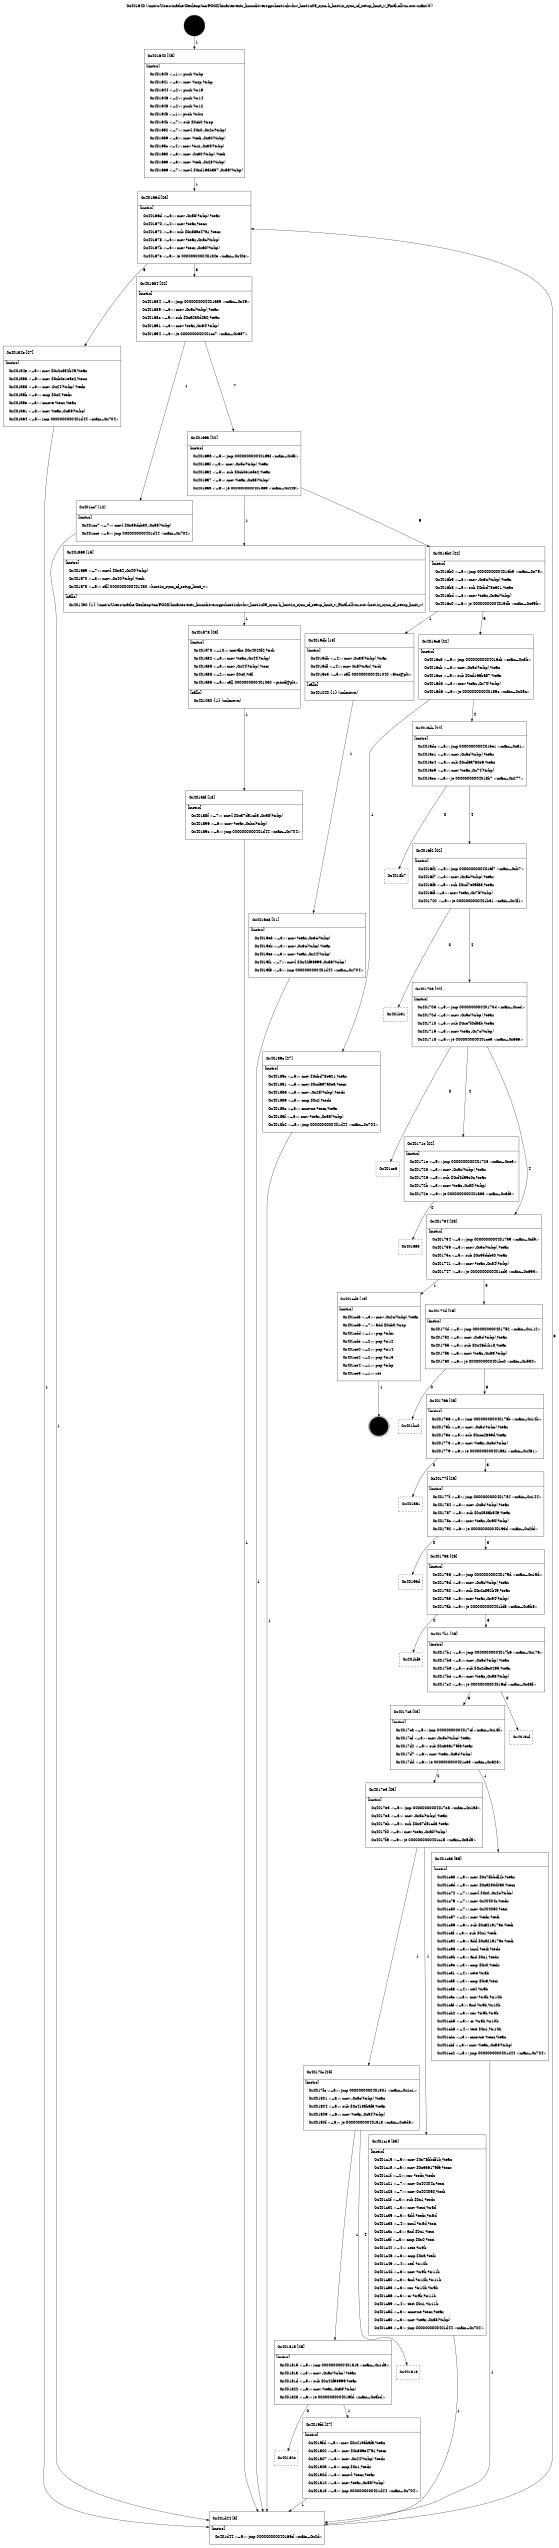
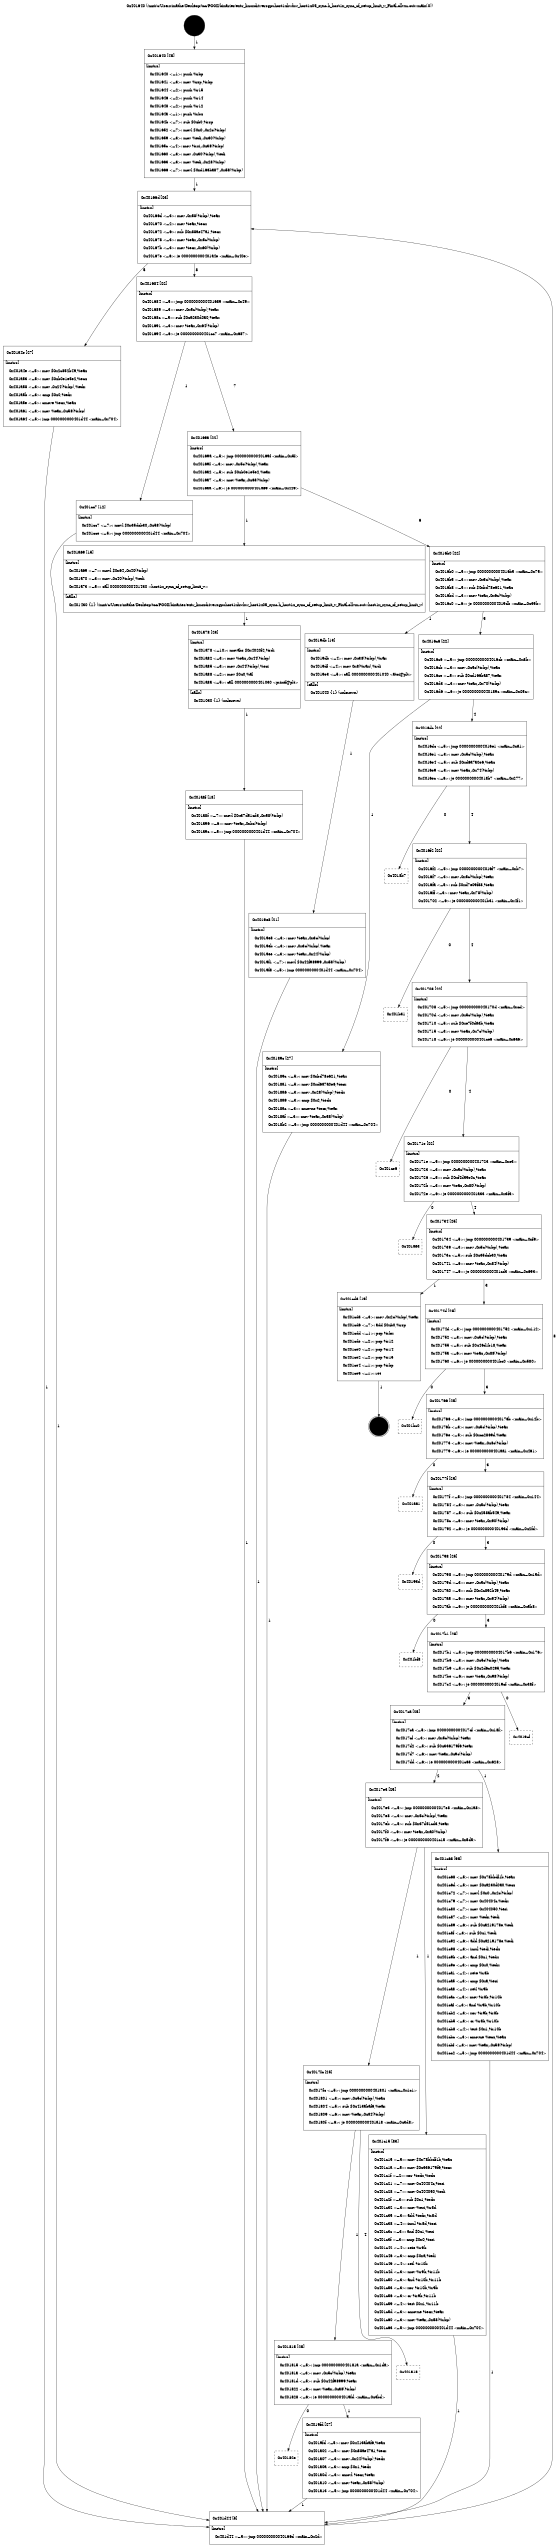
(519, 1128) -> (472, 1207)
